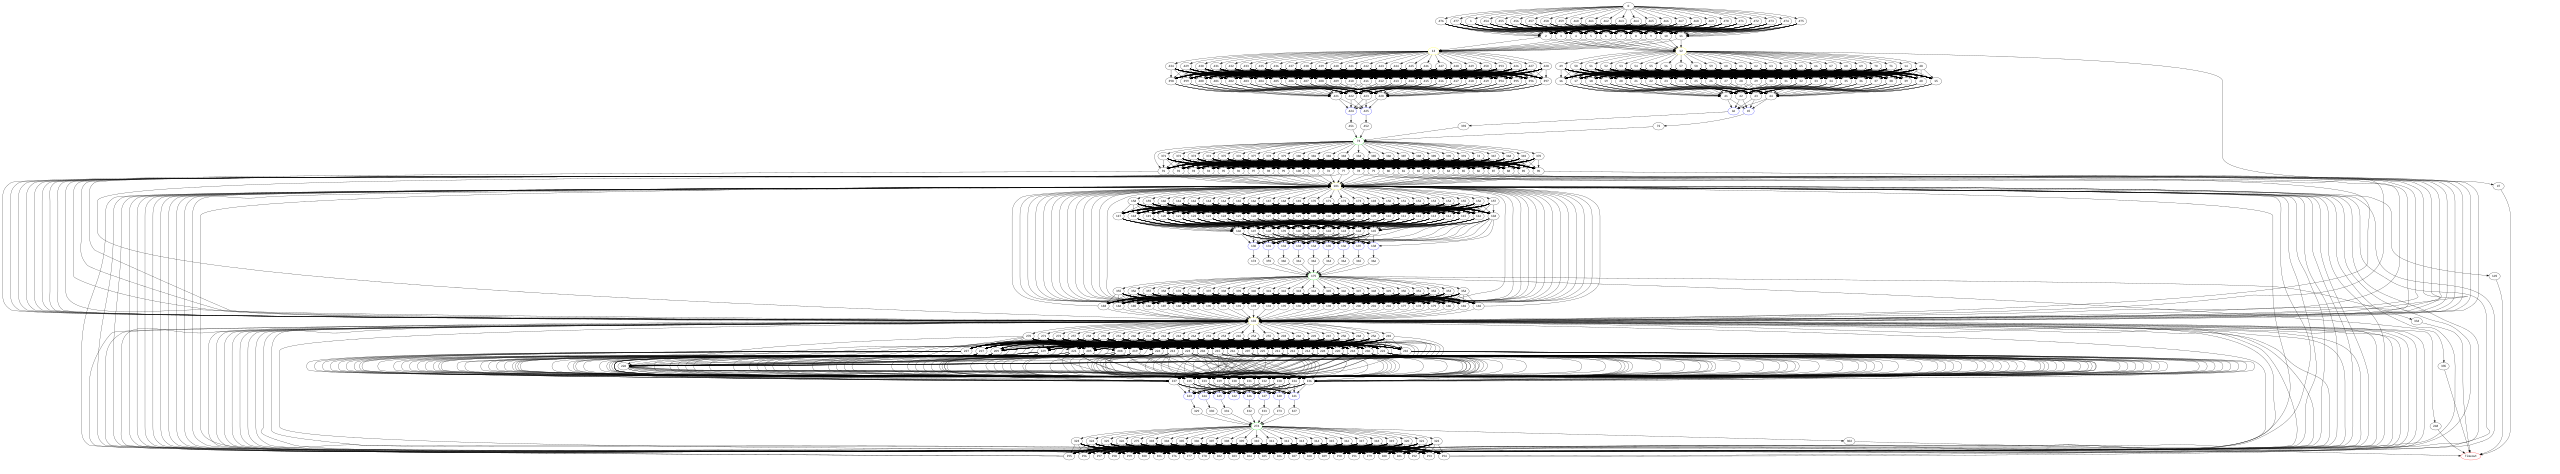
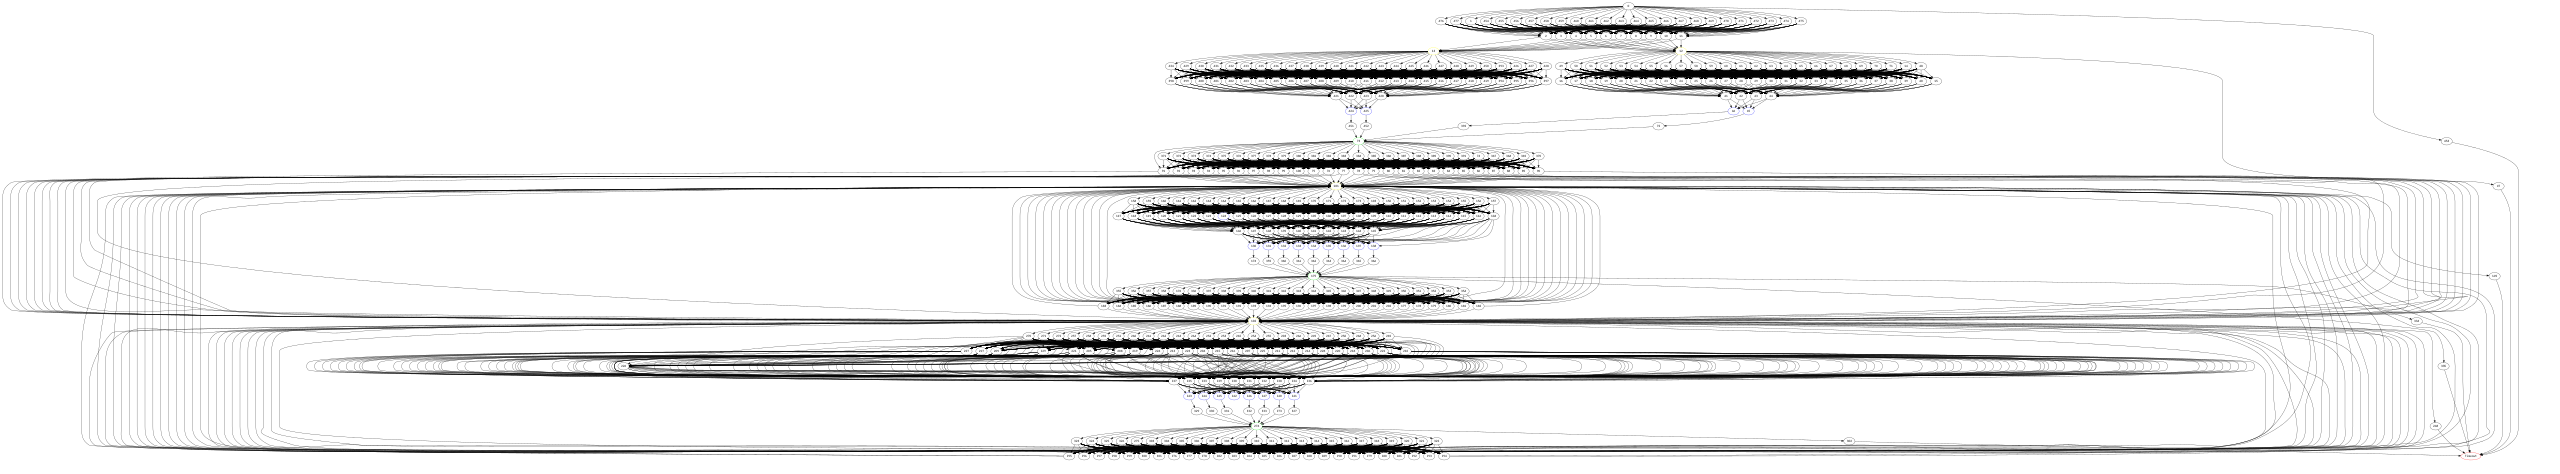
none -> (2447, 141)
(1224, 216) -> (1224, 216)
